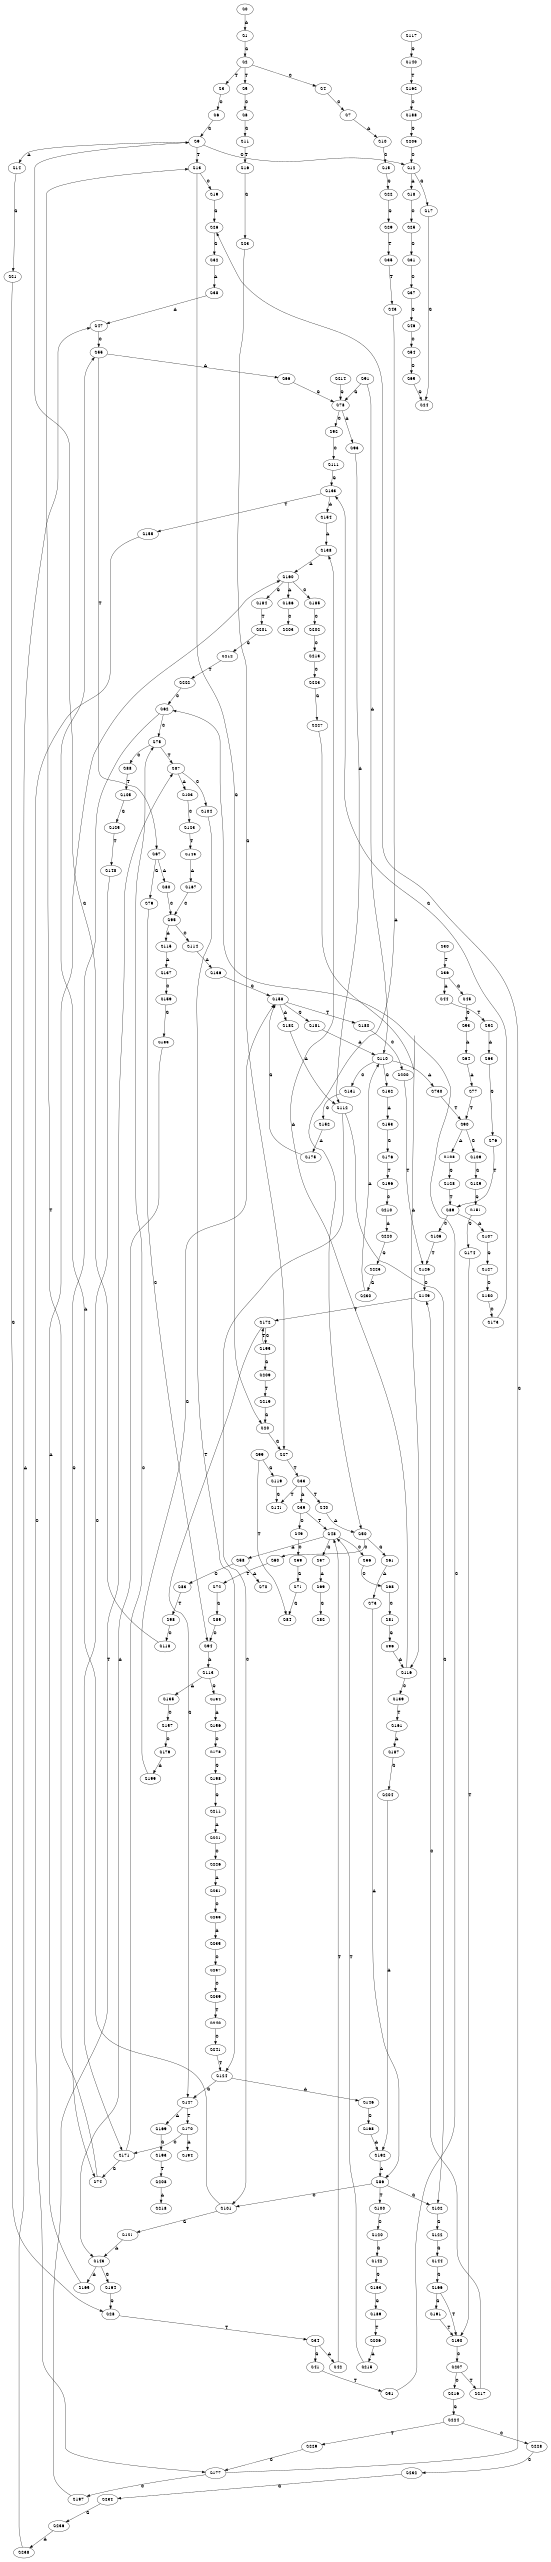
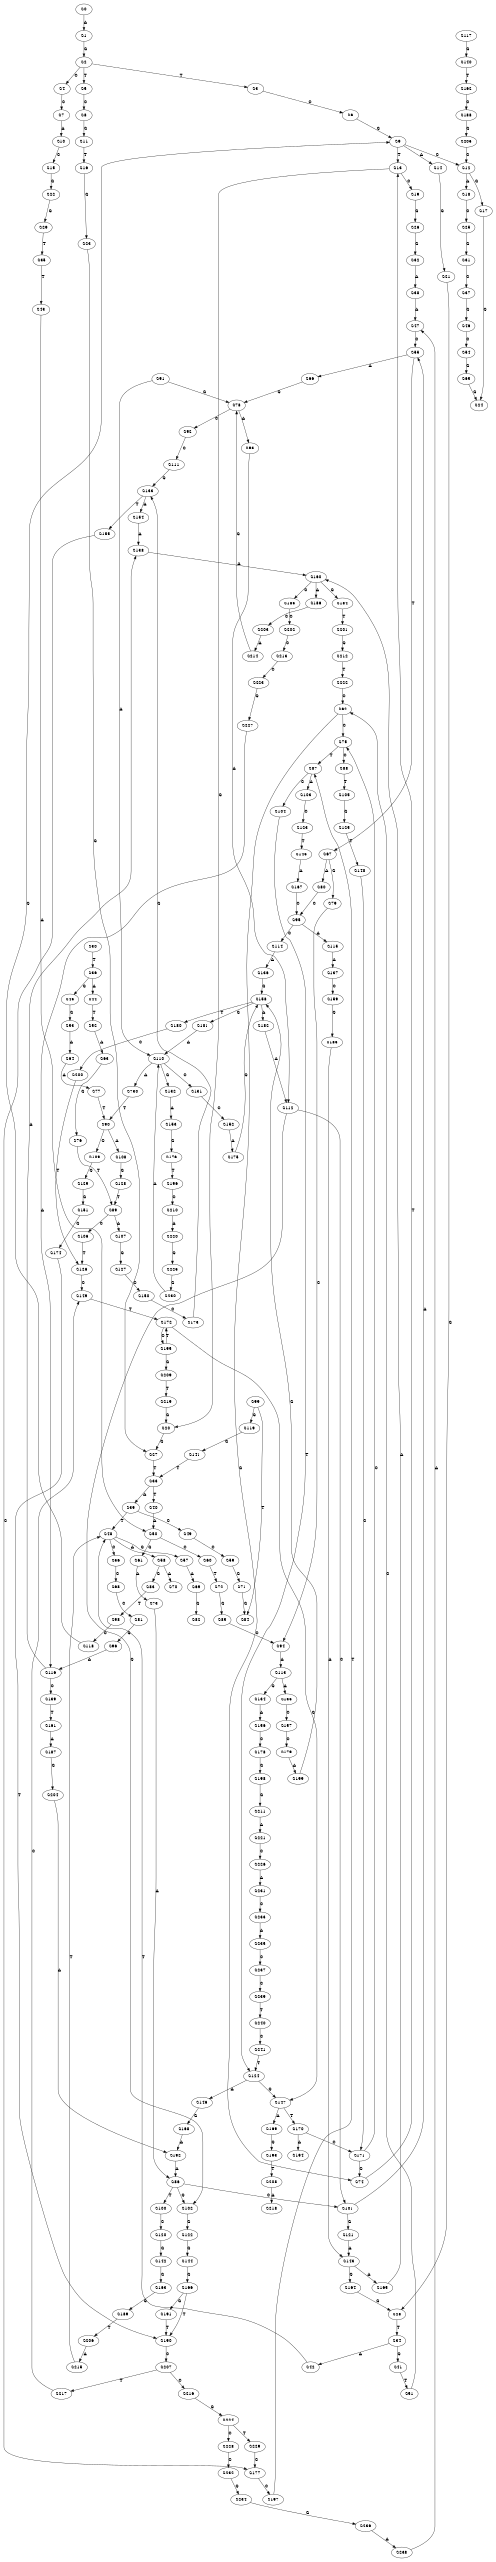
none -> (259, 642)
(518, 1420) -> none
(290, 1493) -> (175, 1467)
